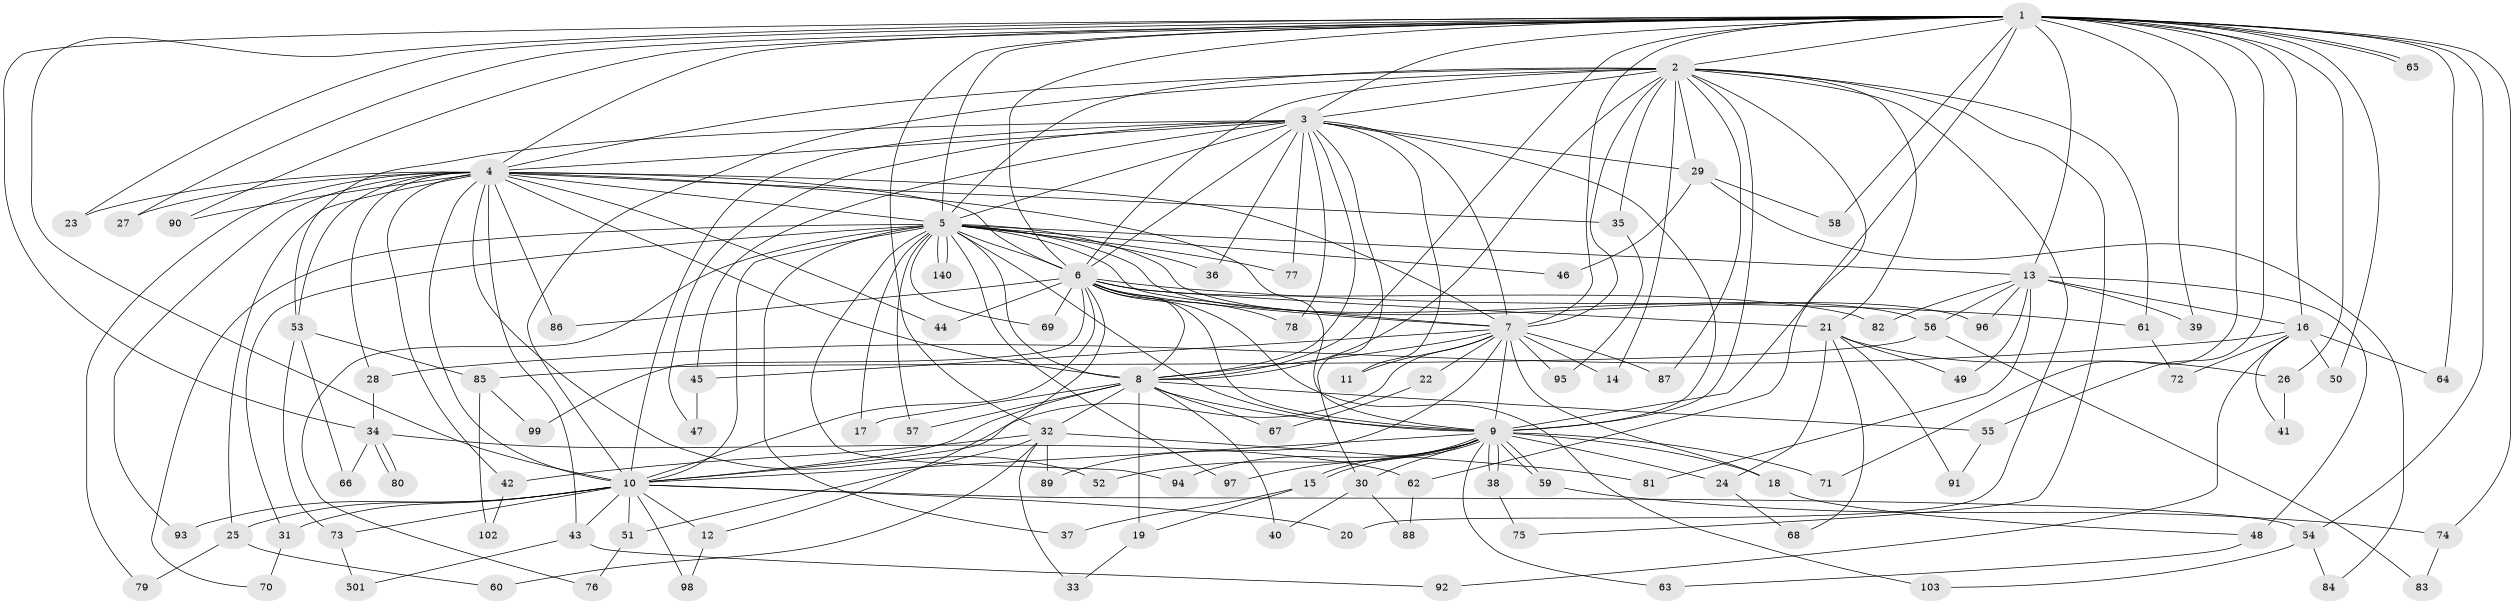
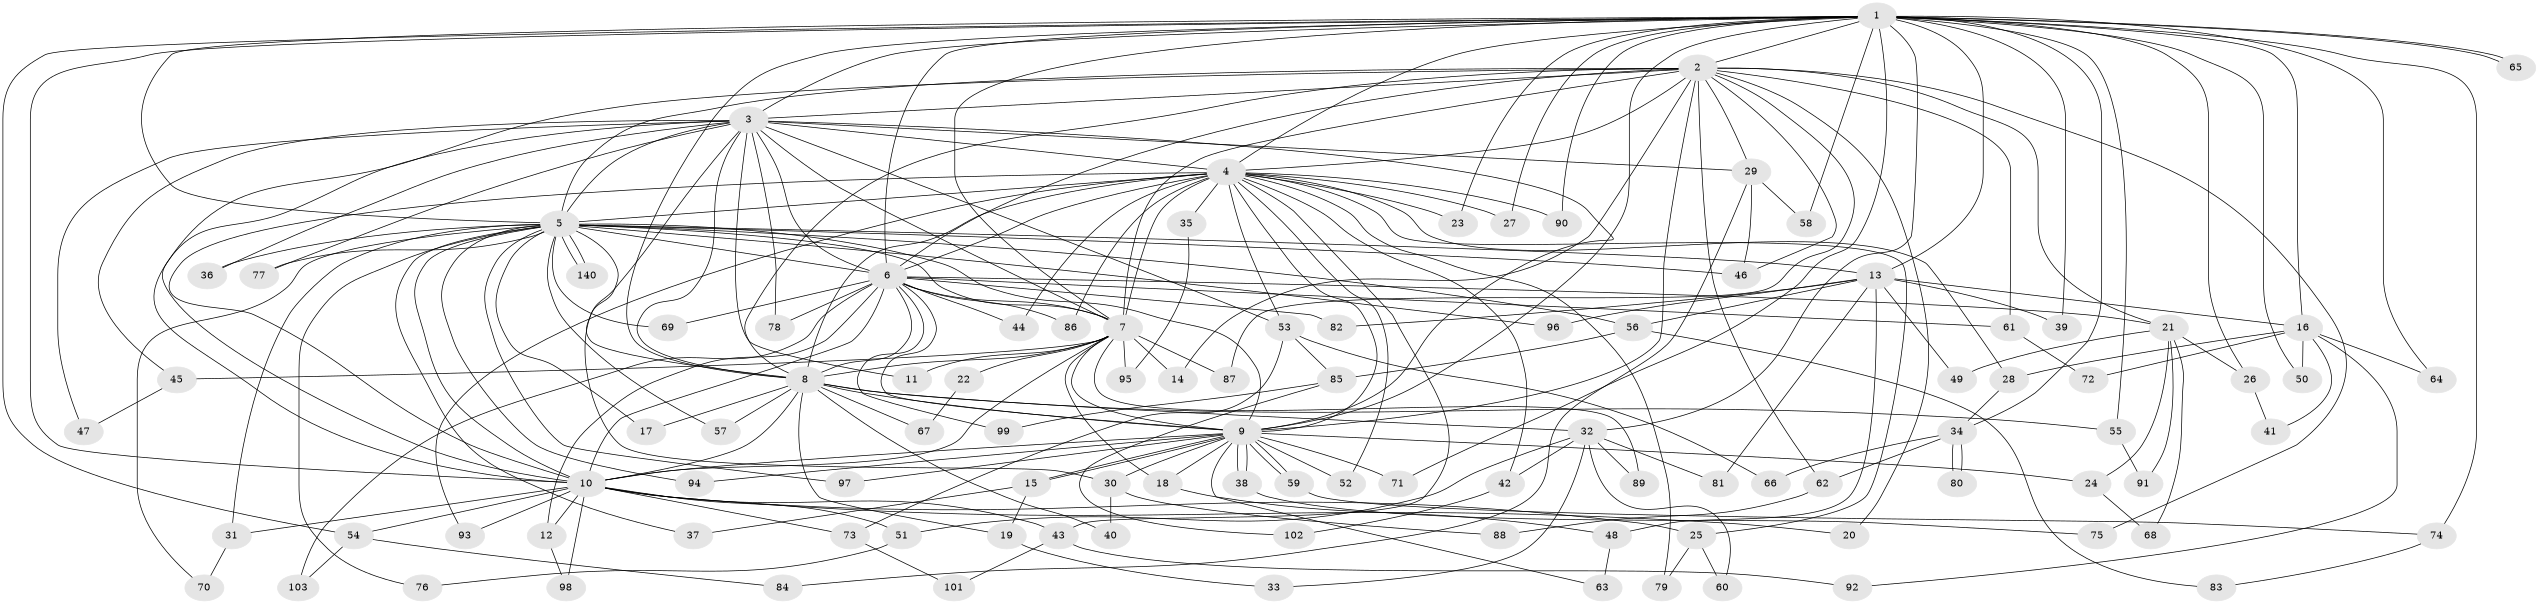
(1635, 142) -> (1815, 178)
(356, 588) -> (954, 588)
